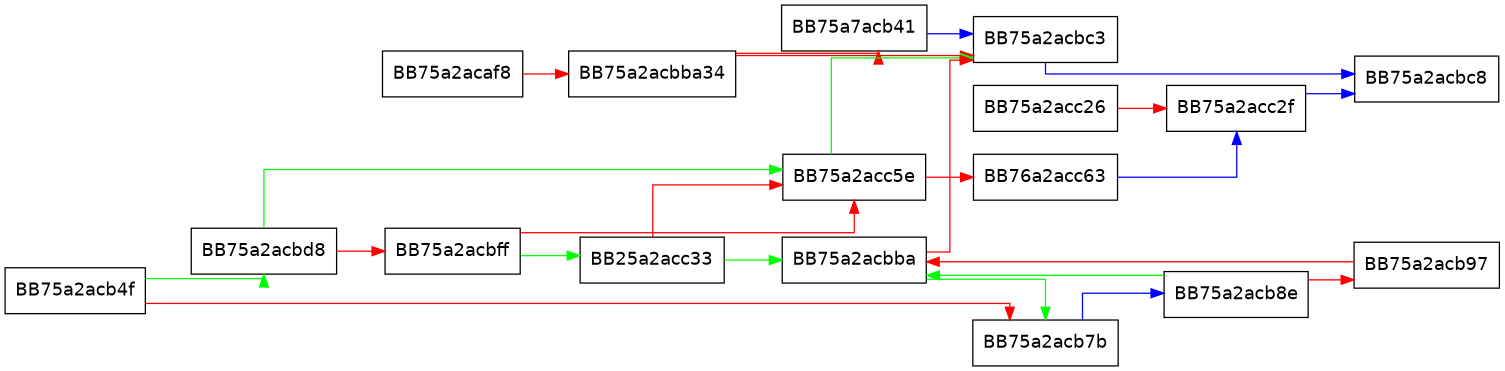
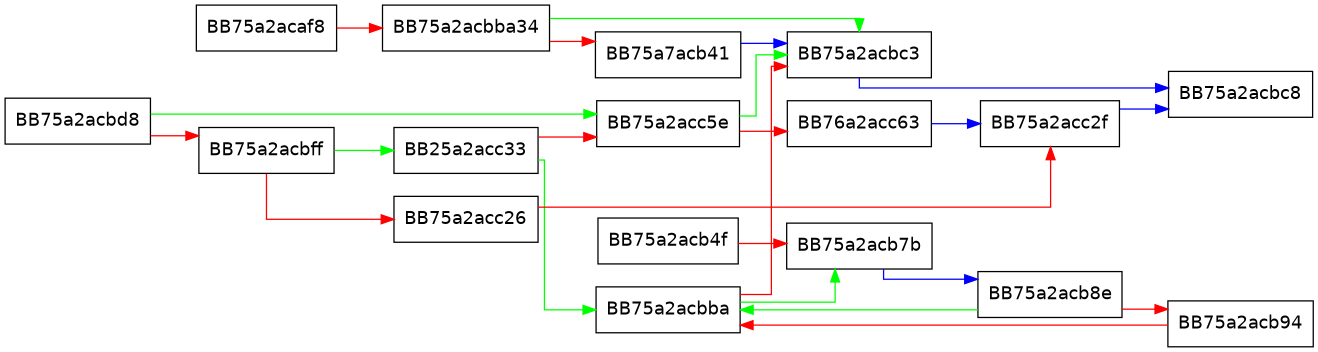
(848, 56) -> (705, 18)
(697, 233) -> (301, 219)
(1427, 265) -> (1241, 324)
(205, 279) -> none
